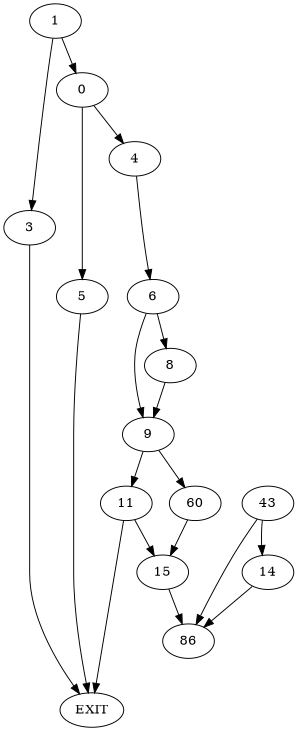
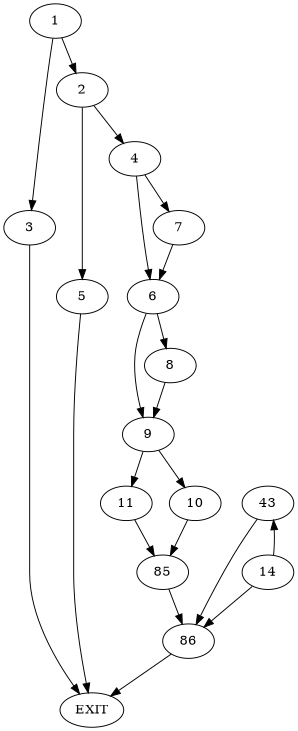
(82, 90) -> (82, 90)
none -> (179, 228)
(195, 503) -> (195, 503)
(262, 533) -> (274, 543)
(163, 572) -> (163, 572)
(110, 602) -> (145, 672)
